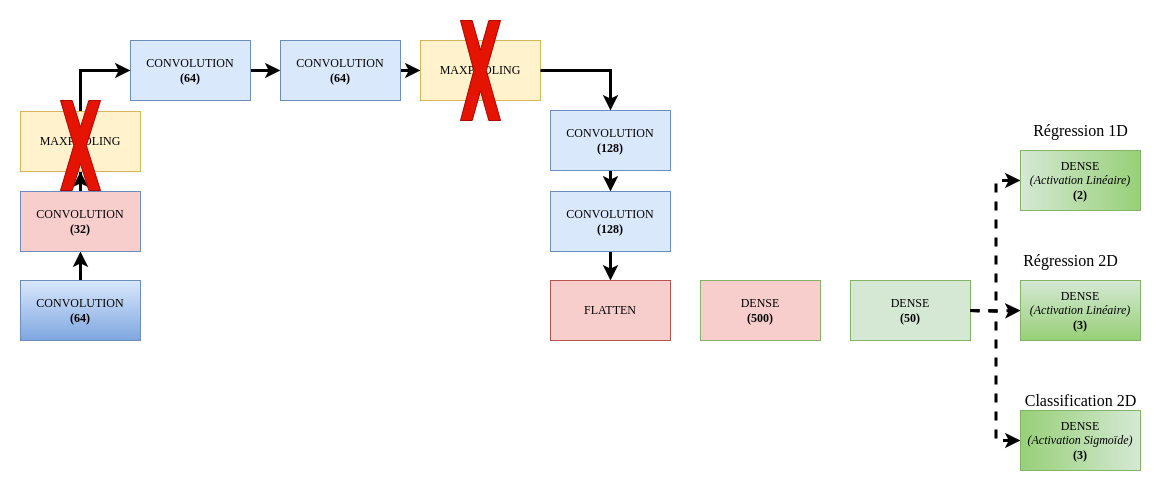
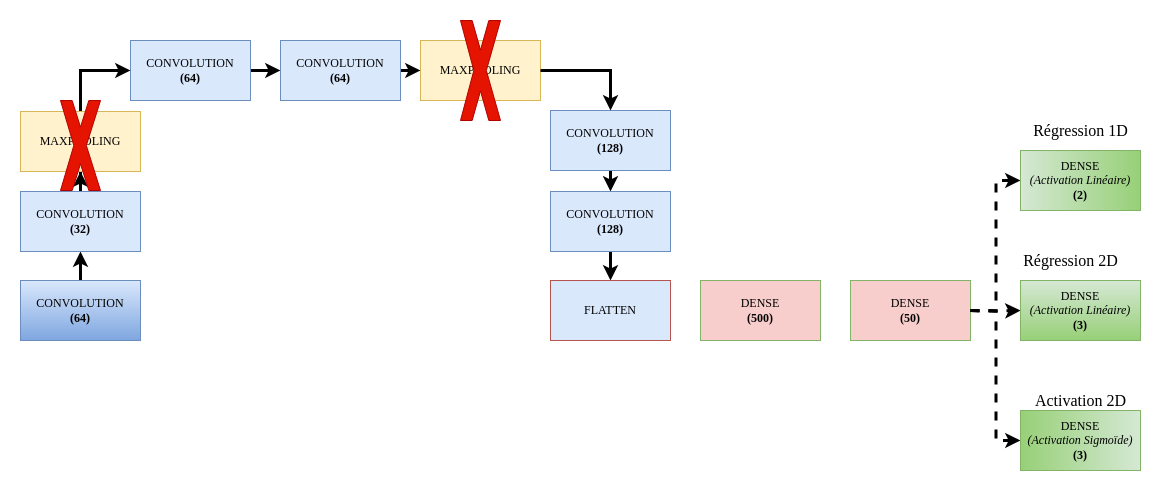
(81, 222) -> (81, 222)
(611, 311) -> (611, 311)
(911, 311) -> (911, 311)
(1081, 401) -> (1081, 401)
